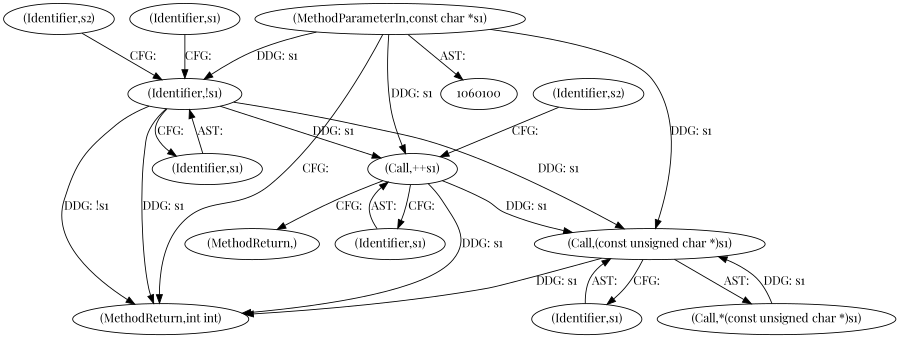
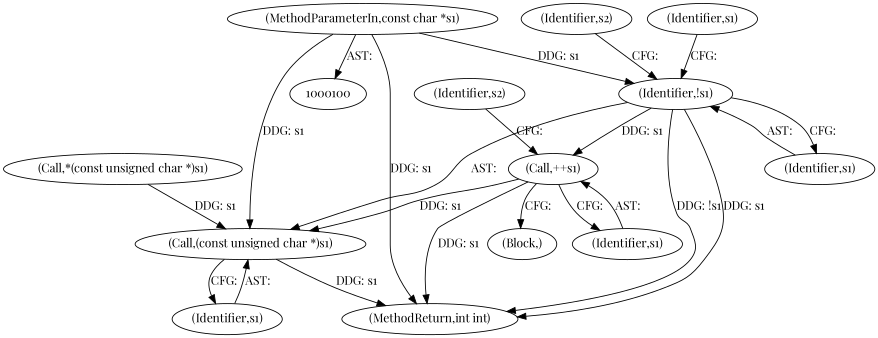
(389, 91) -> none
(479, 94) -> (328, 94)
(317, 169) -> (411, 169)
(559, 169) -> (486, 169)
(252, 244) -> (522, 244)
(709, 279) -> none
